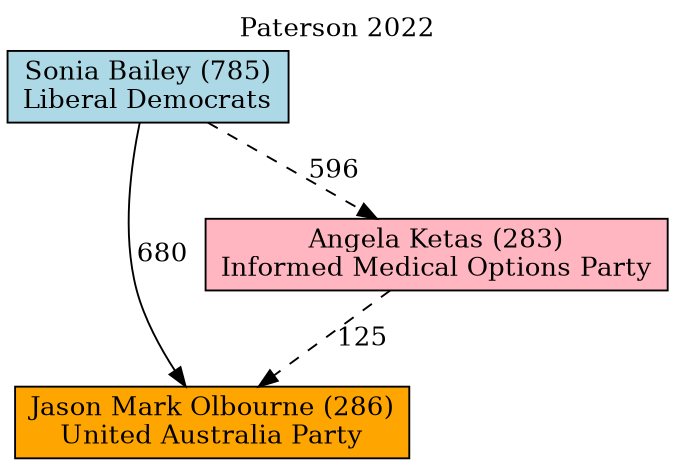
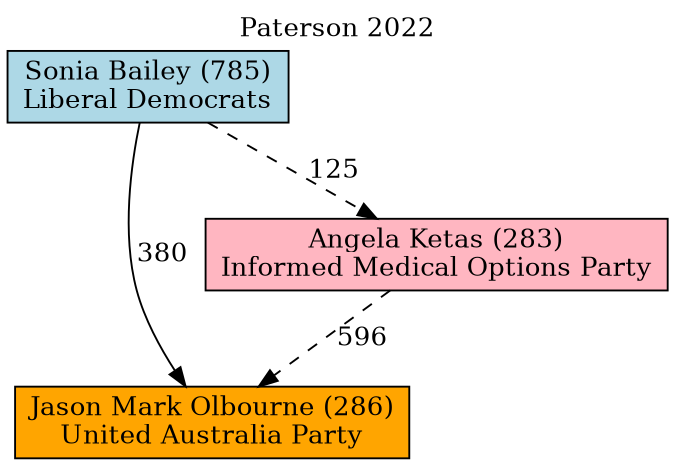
(335, 171) -> (335, 171)
(163, 255) -> (163, 255)
(363, 339) -> (363, 339)
